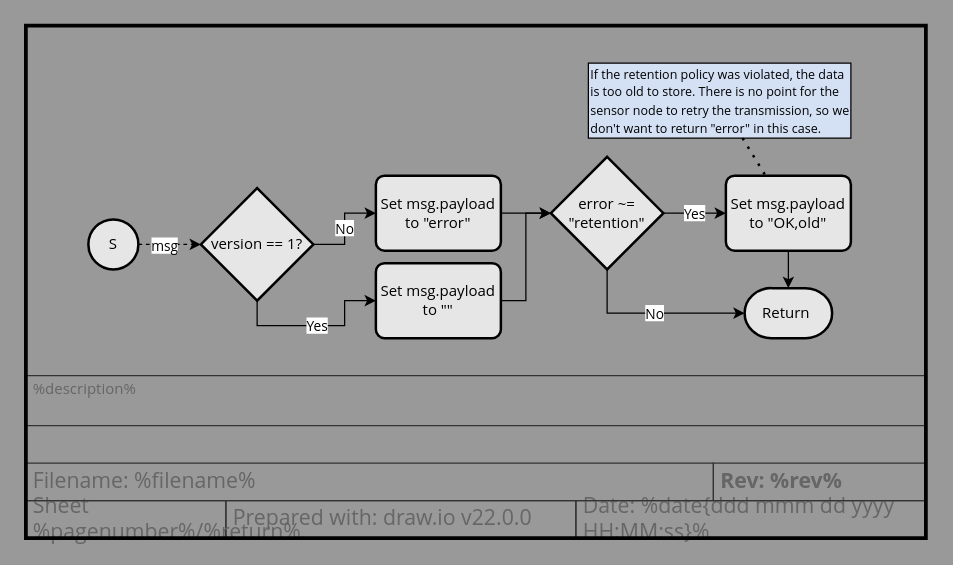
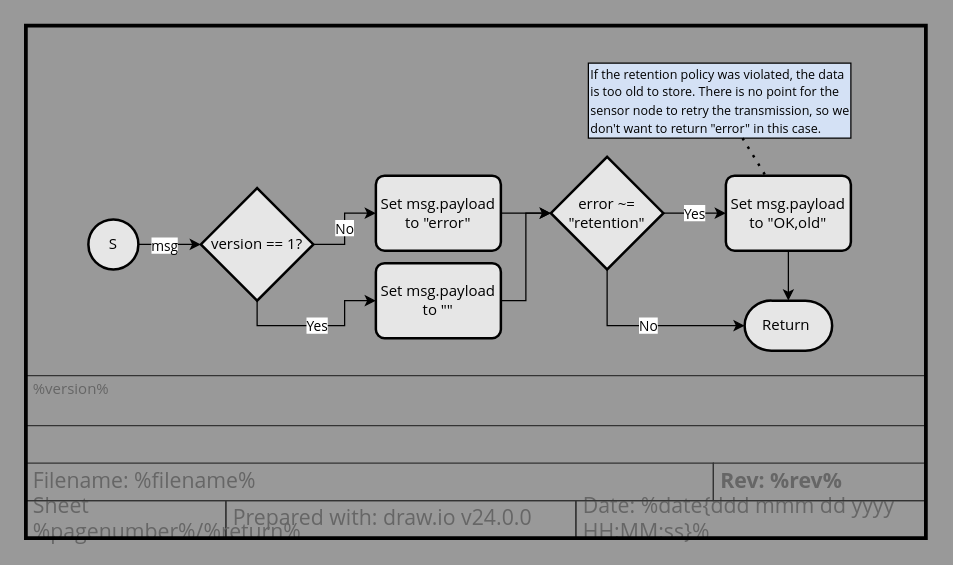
(185, 244) -> (185, 244)
(788, 313) -> (788, 326)
(84, 390) -> (69, 390)
(387, 518) -> (387, 518)
